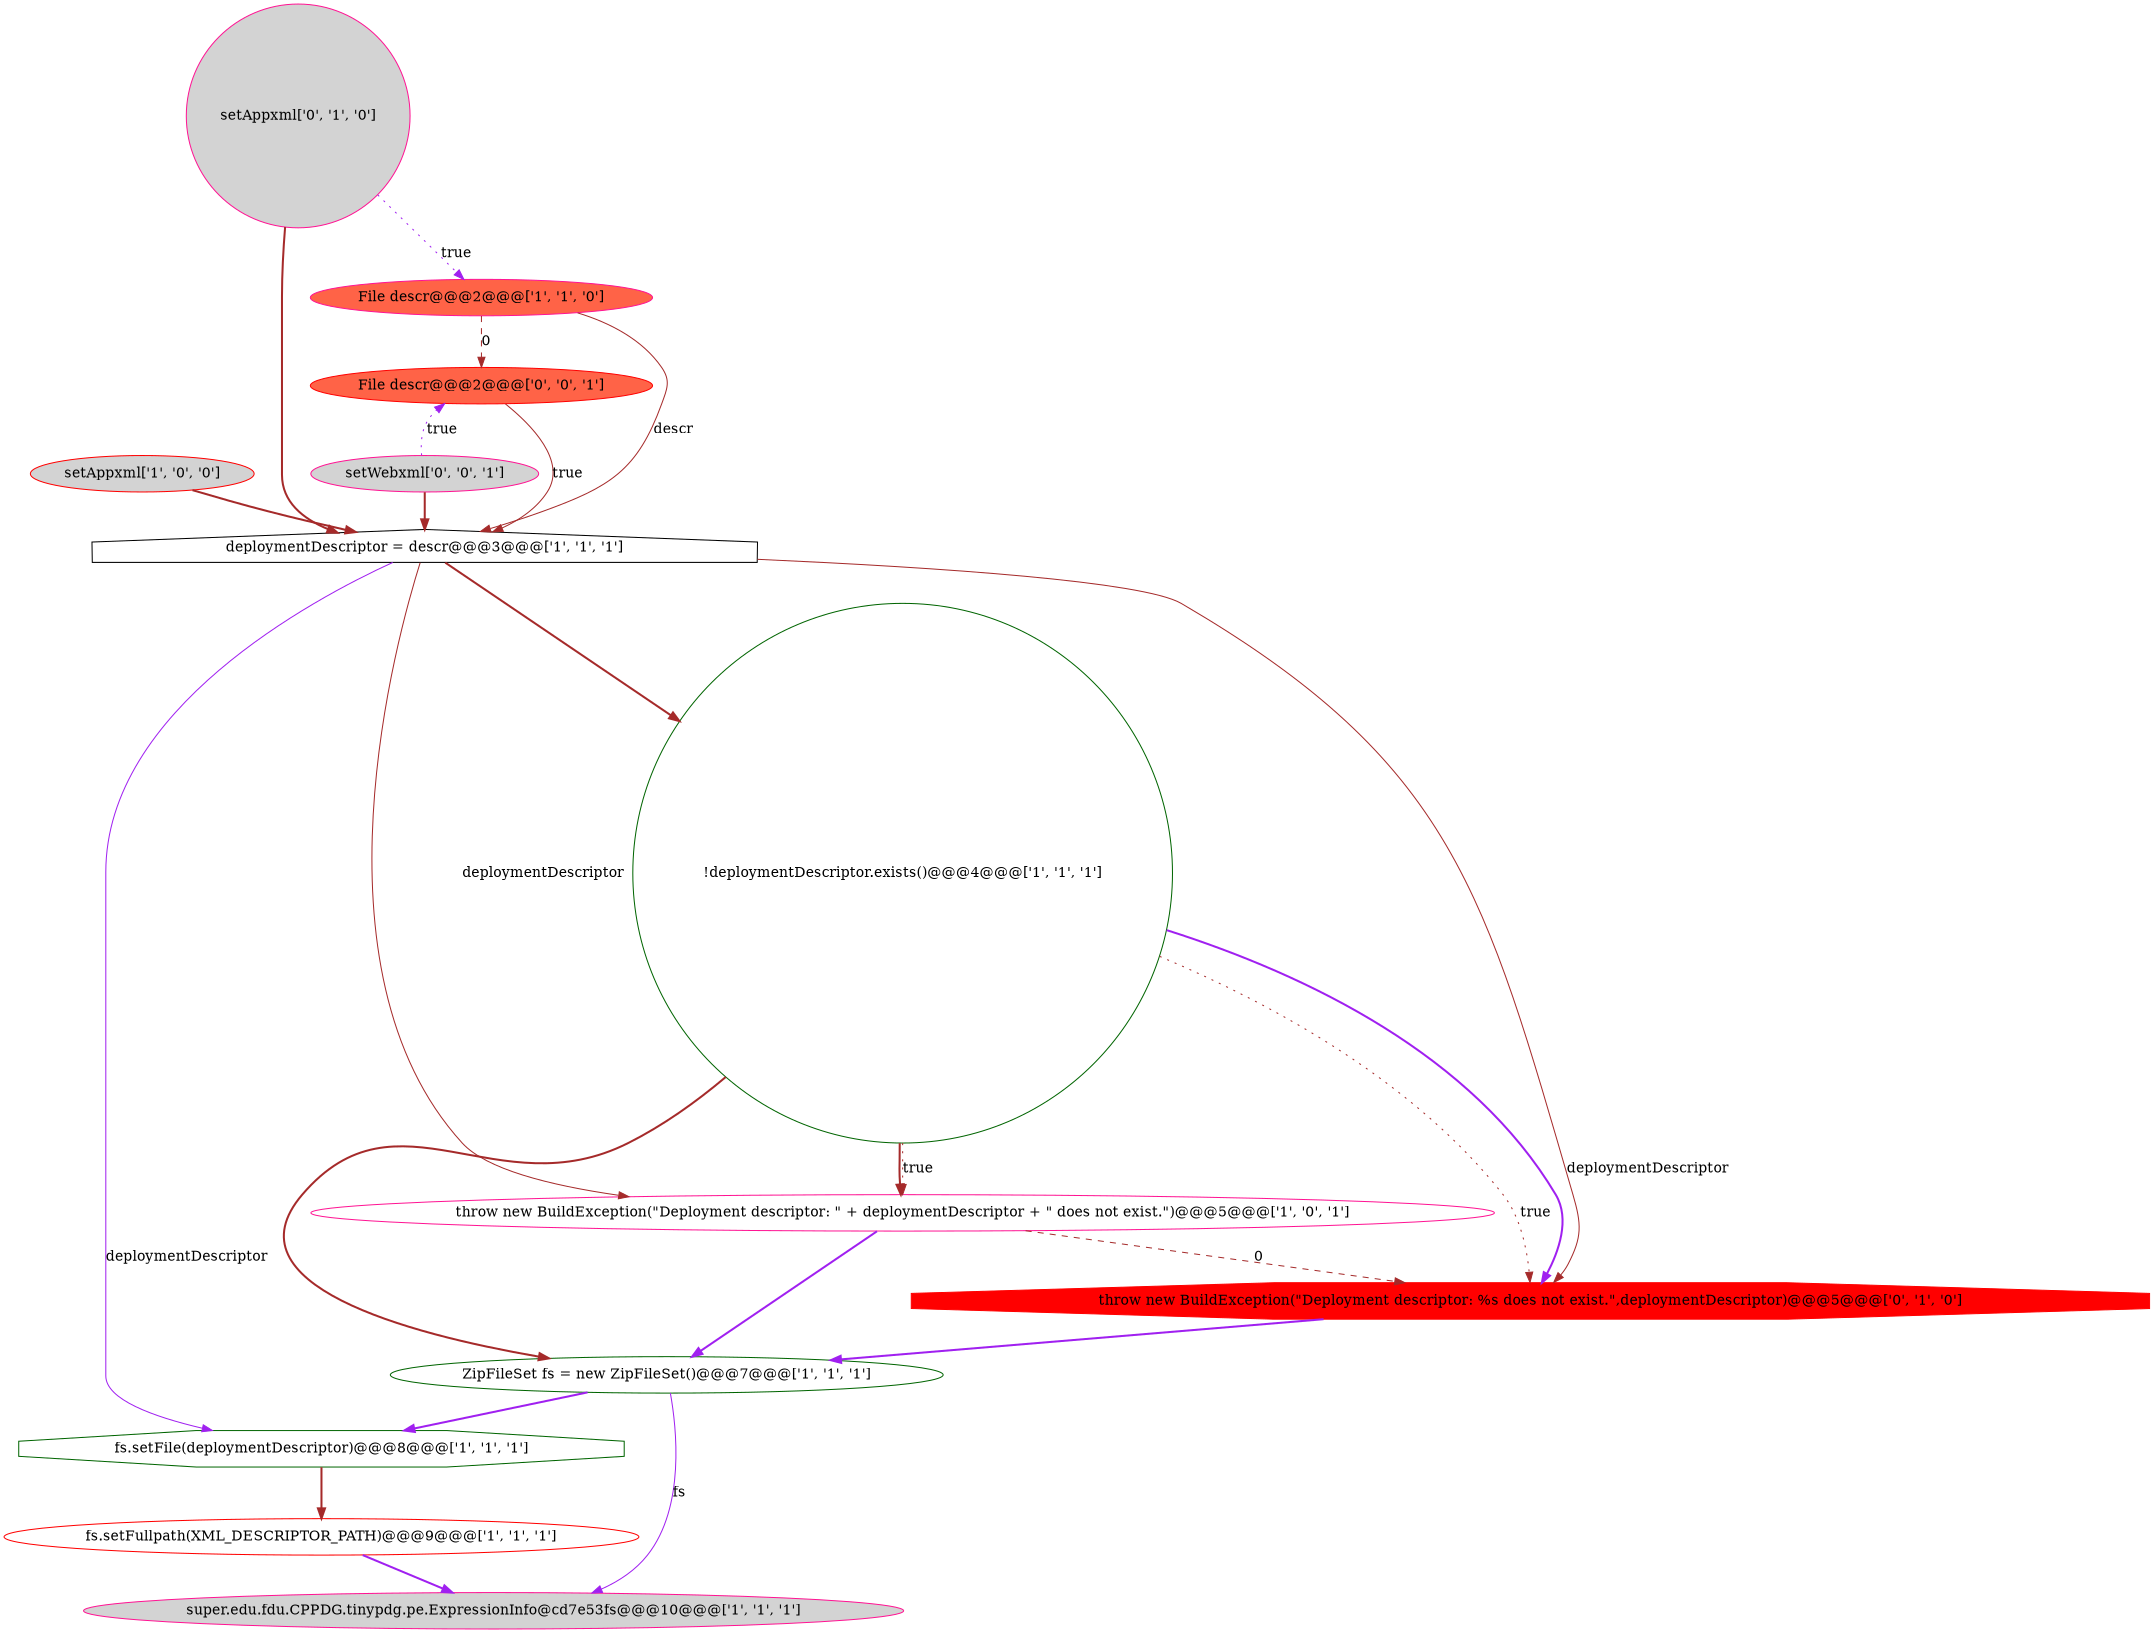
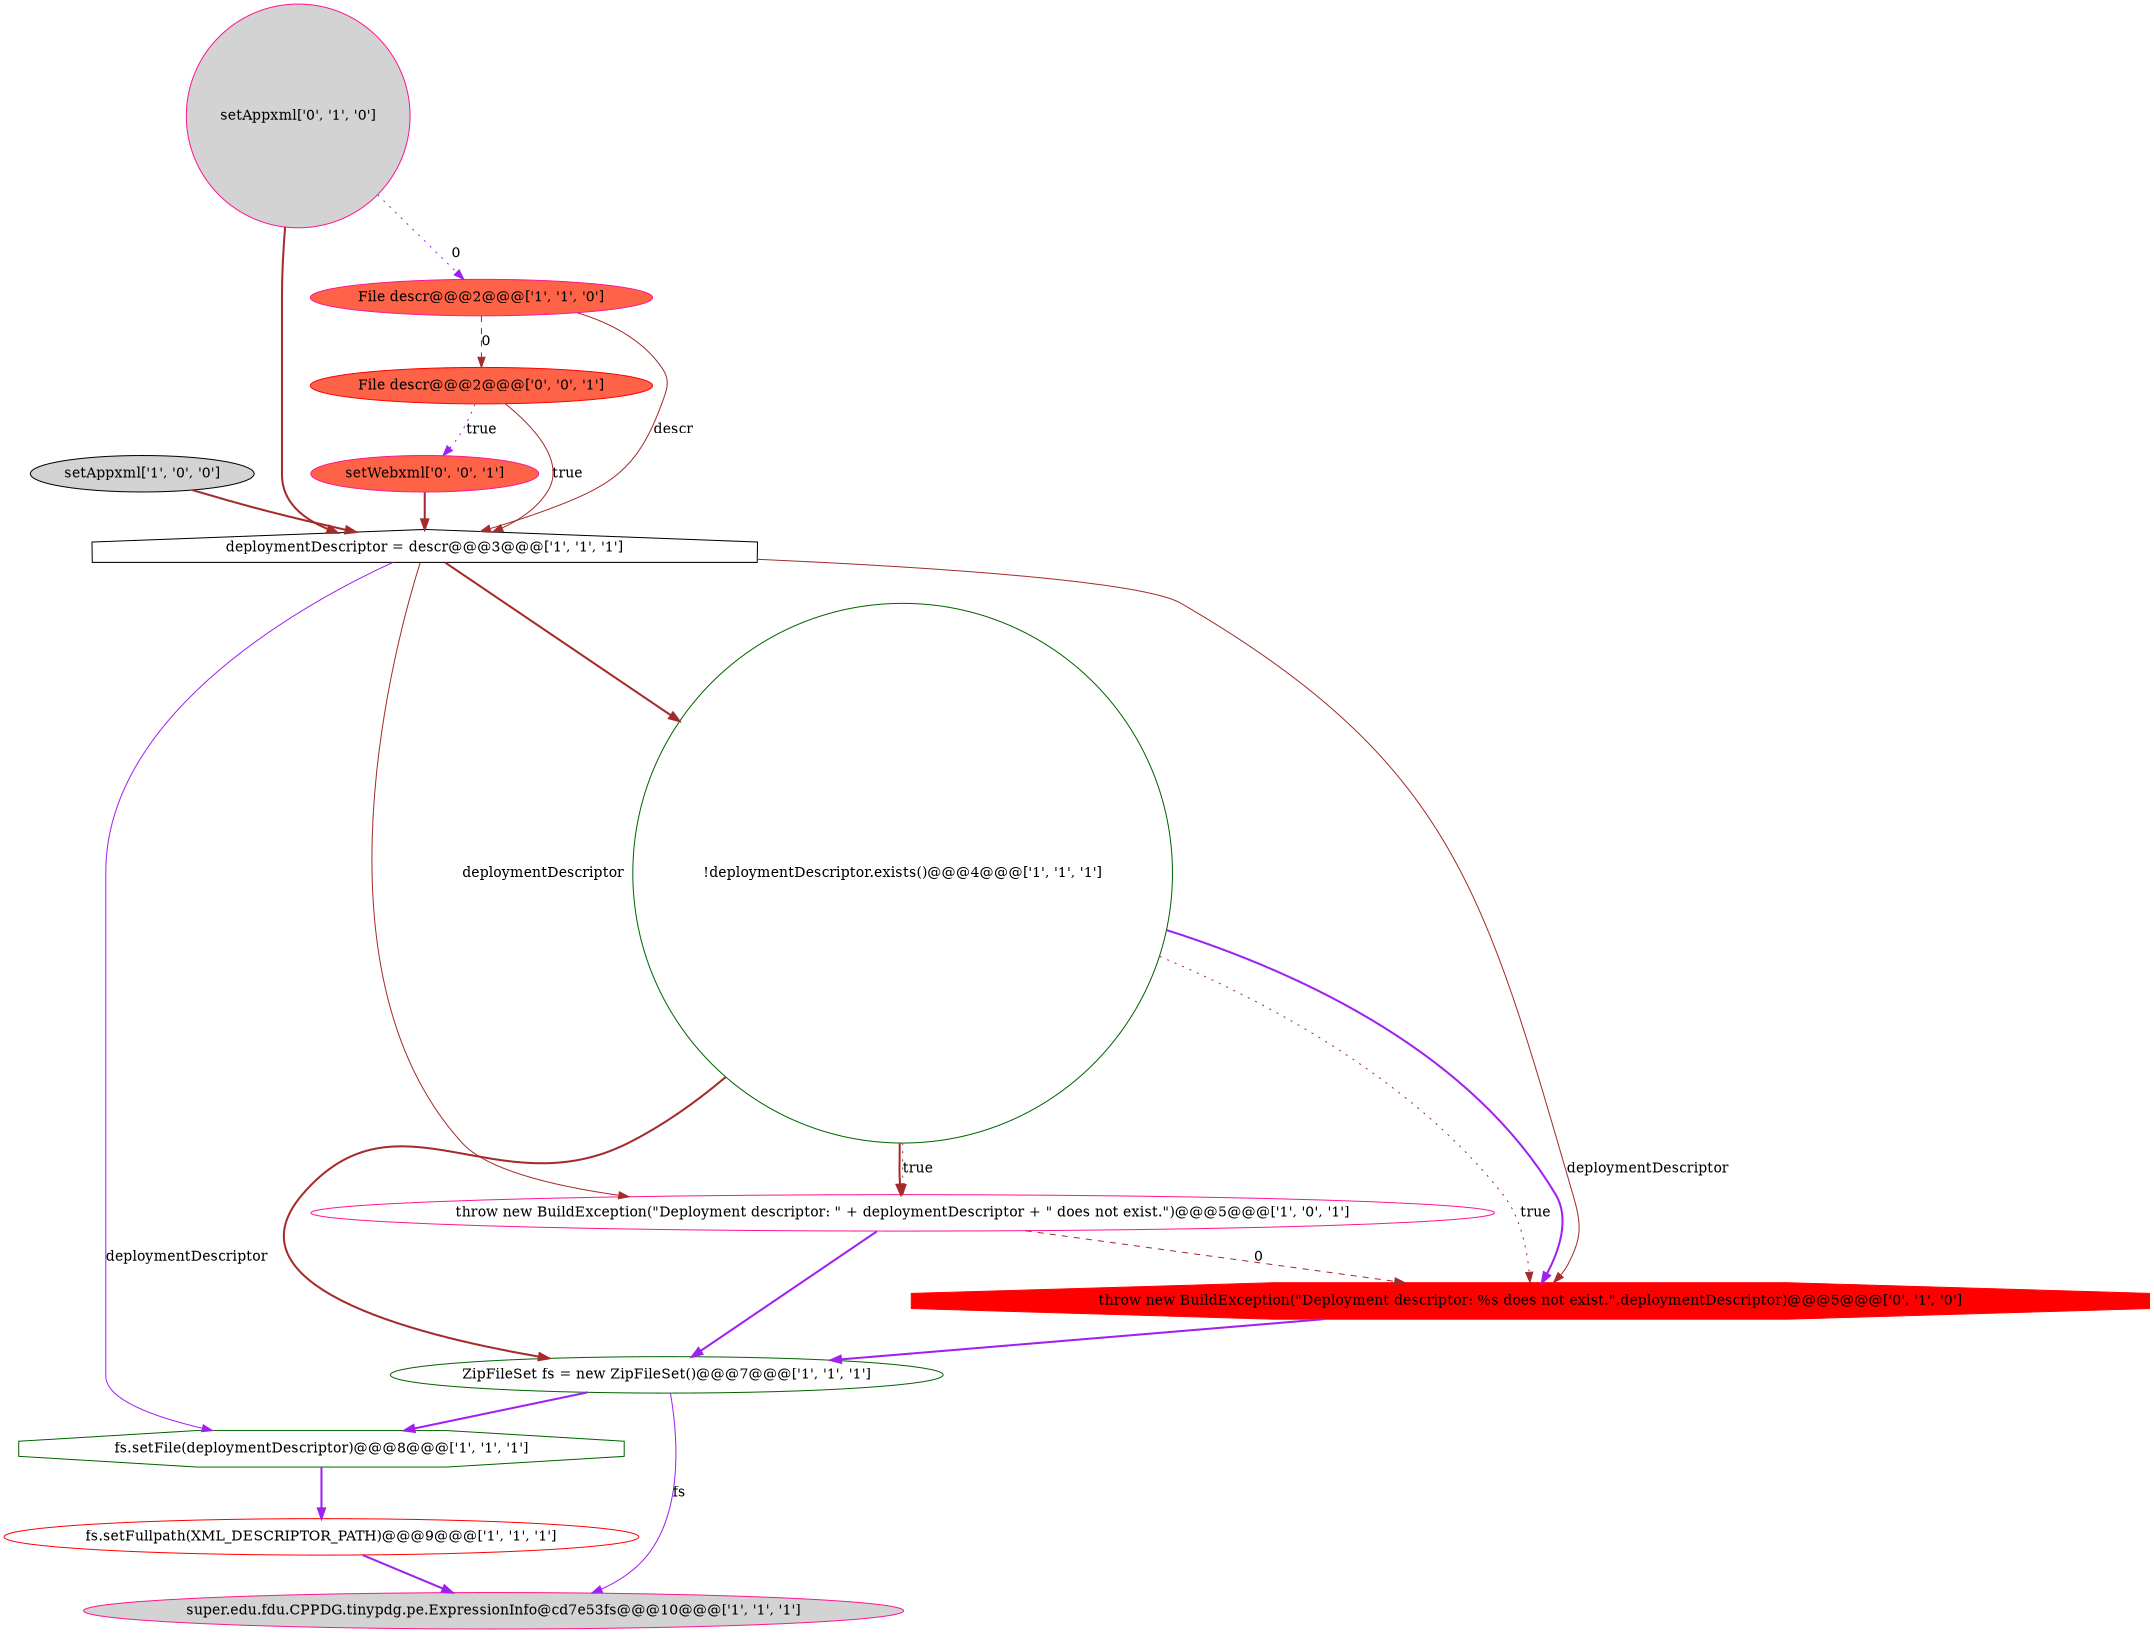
(457, 254) -> (457, 254)
(423, 431) -> (464, 427)
(142, 474) -> (142, 474)
(425, 474) -> (425, 474)
(321, 1488) -> (321, 1488)
